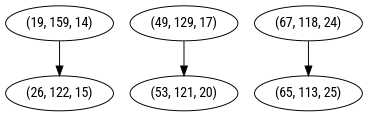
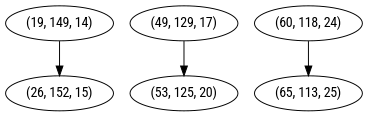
(60, 23) -> (60, 23)
(308, 23) -> (308, 23)
(60, 93) -> (60, 93)
(184, 93) -> (184, 93)
